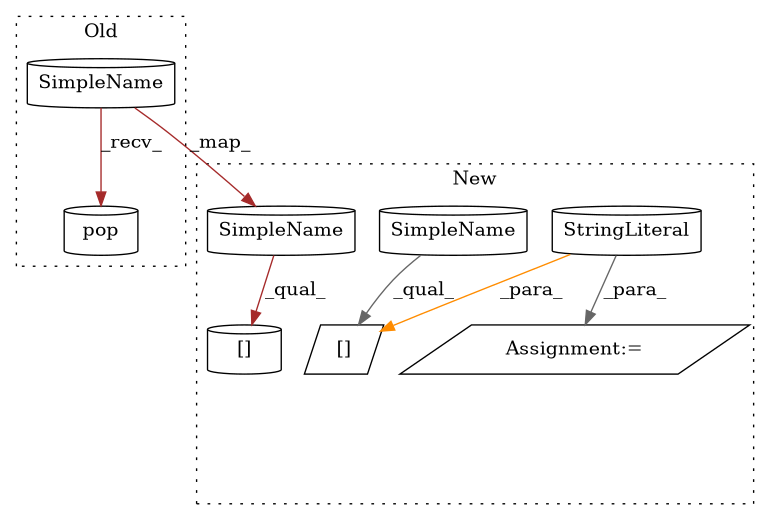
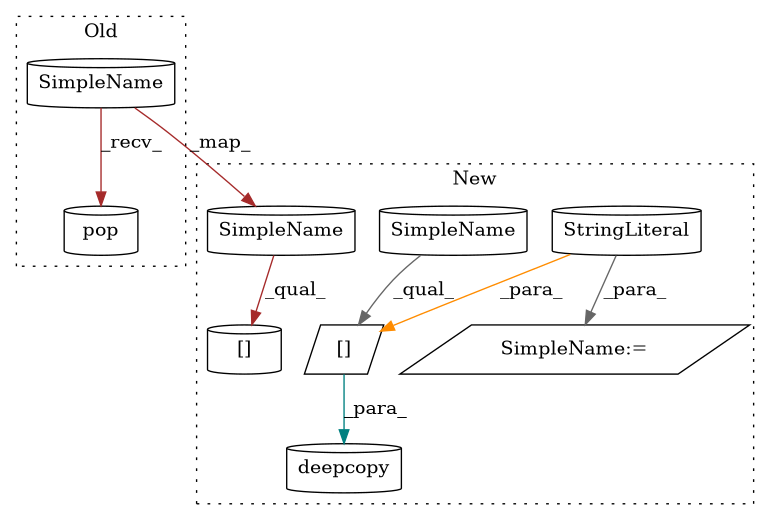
(575, 350) -> (575, 350)
none -> (344, 468)
